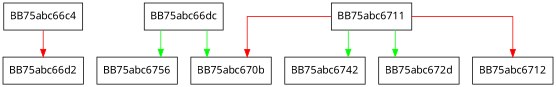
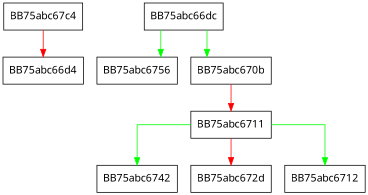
(43, 17) -> (43, 17)
(273, 17) -> (231, 94)
(479, 17) -> (315, 125)
(395, 40) -> (231, 148)
(43, 71) -> (43, 71)
